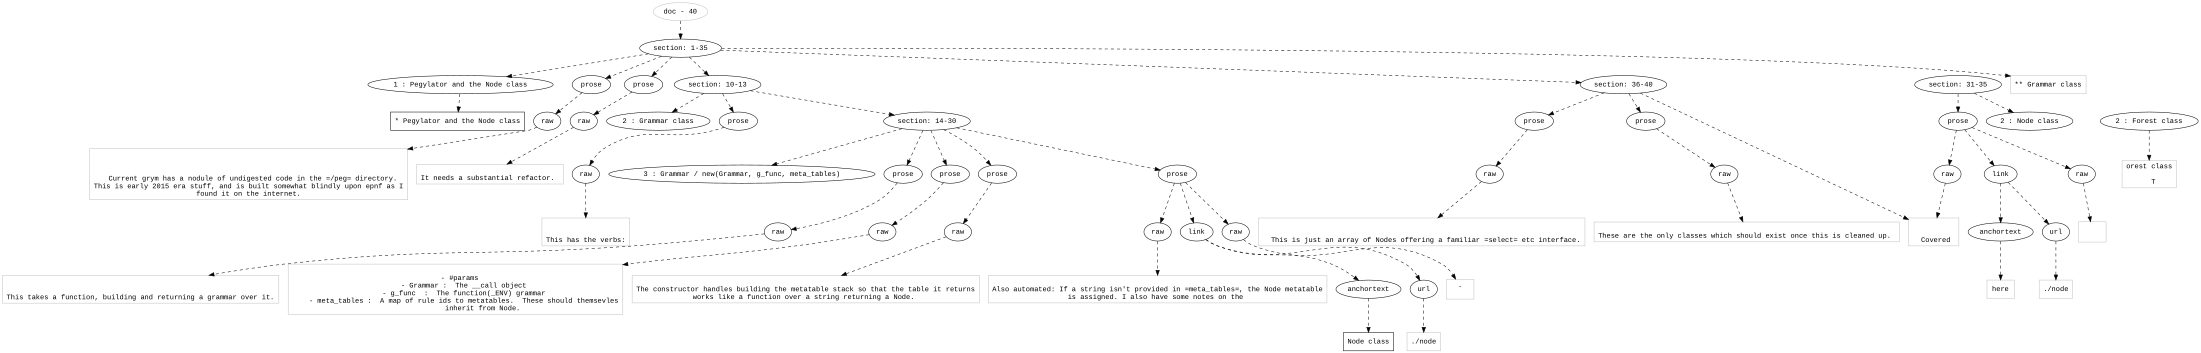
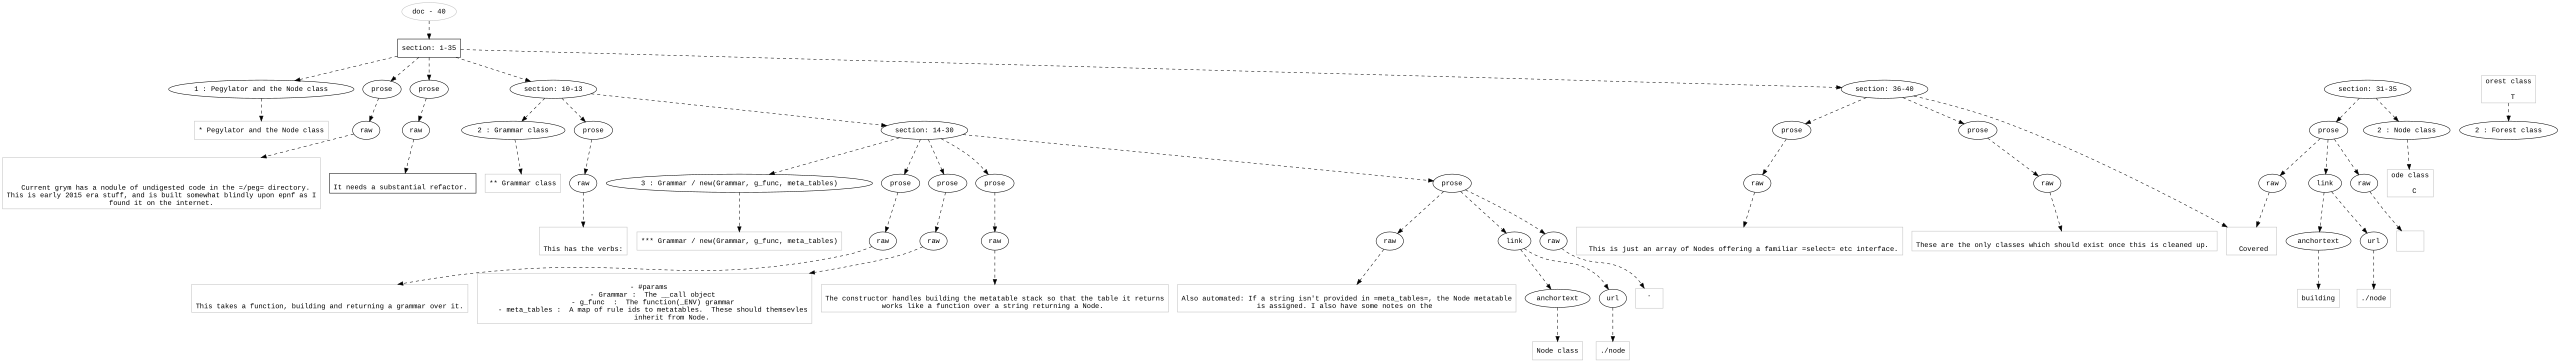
(681, 48) -> (429, 48)
(1364, 51) -> (518, 154)
(458, 121) -> (261, 130)
(2149, 143) -> (2509, 109)
(490, 174) -> (403, 183)
none -> (2410, 183)
none -> (739, 241)
(2001, 289) -> (2319, 298)
(1368, 342) -> (1558, 351)
